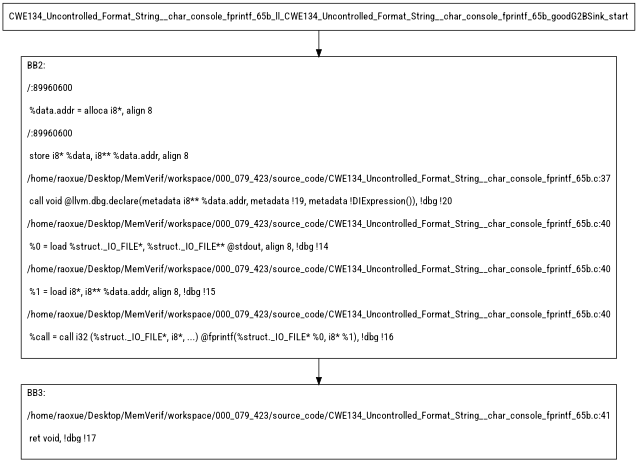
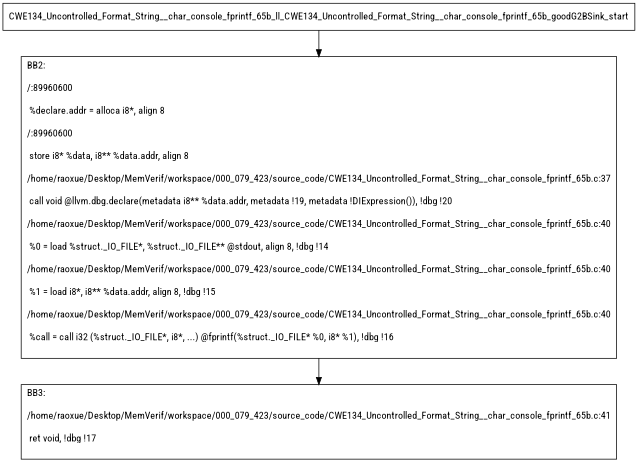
(90, 111) -> (96, 111)
